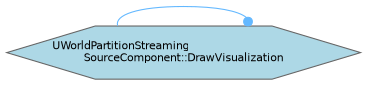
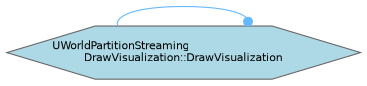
(184, 53) -> (184, 53)
